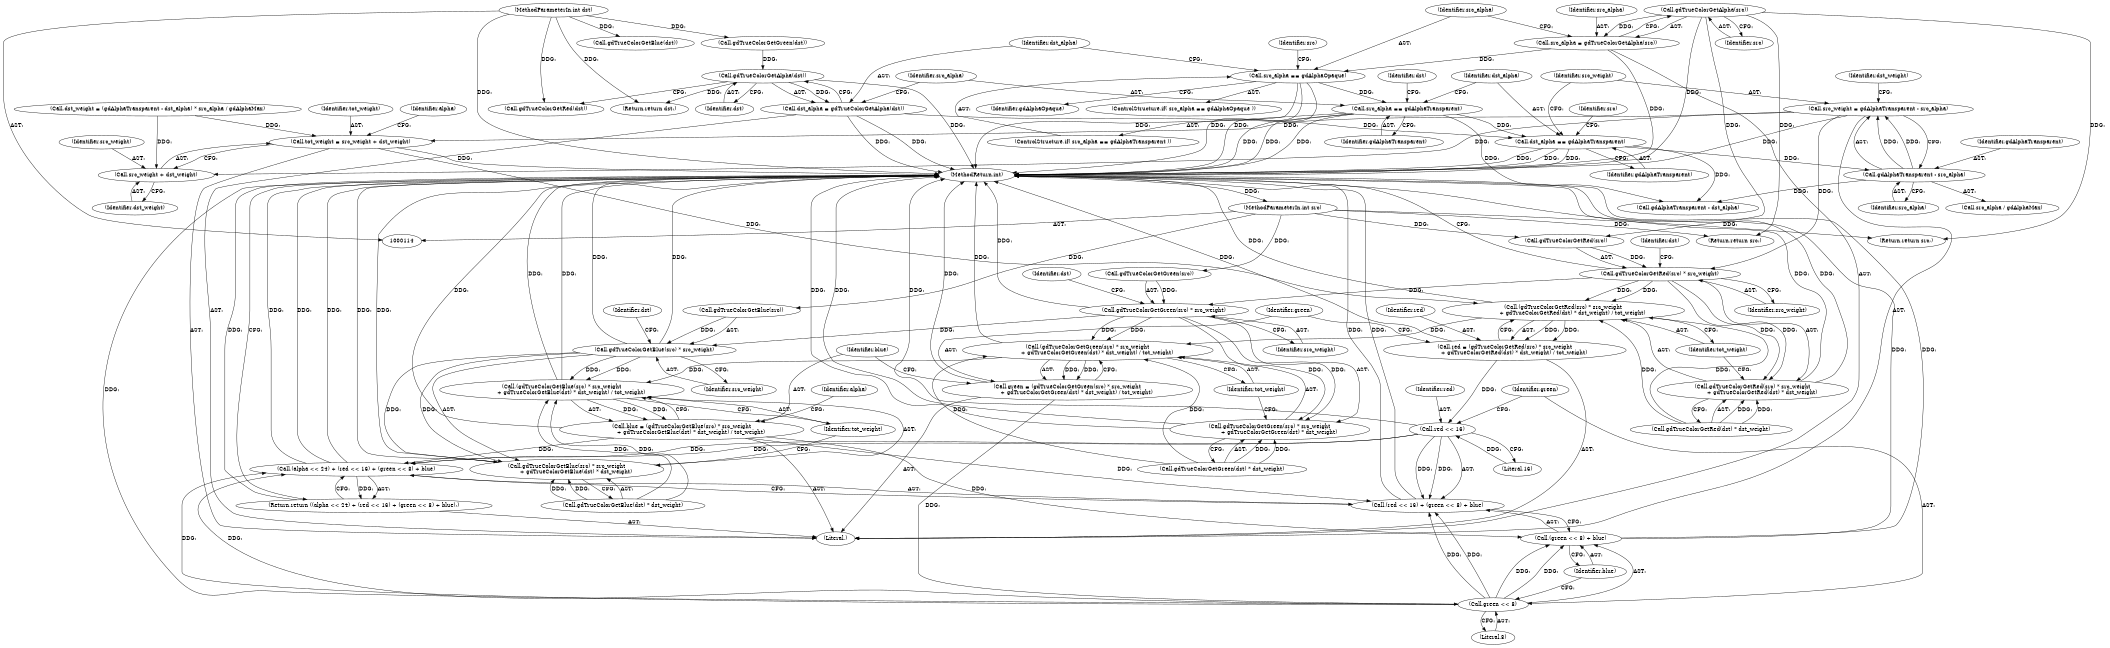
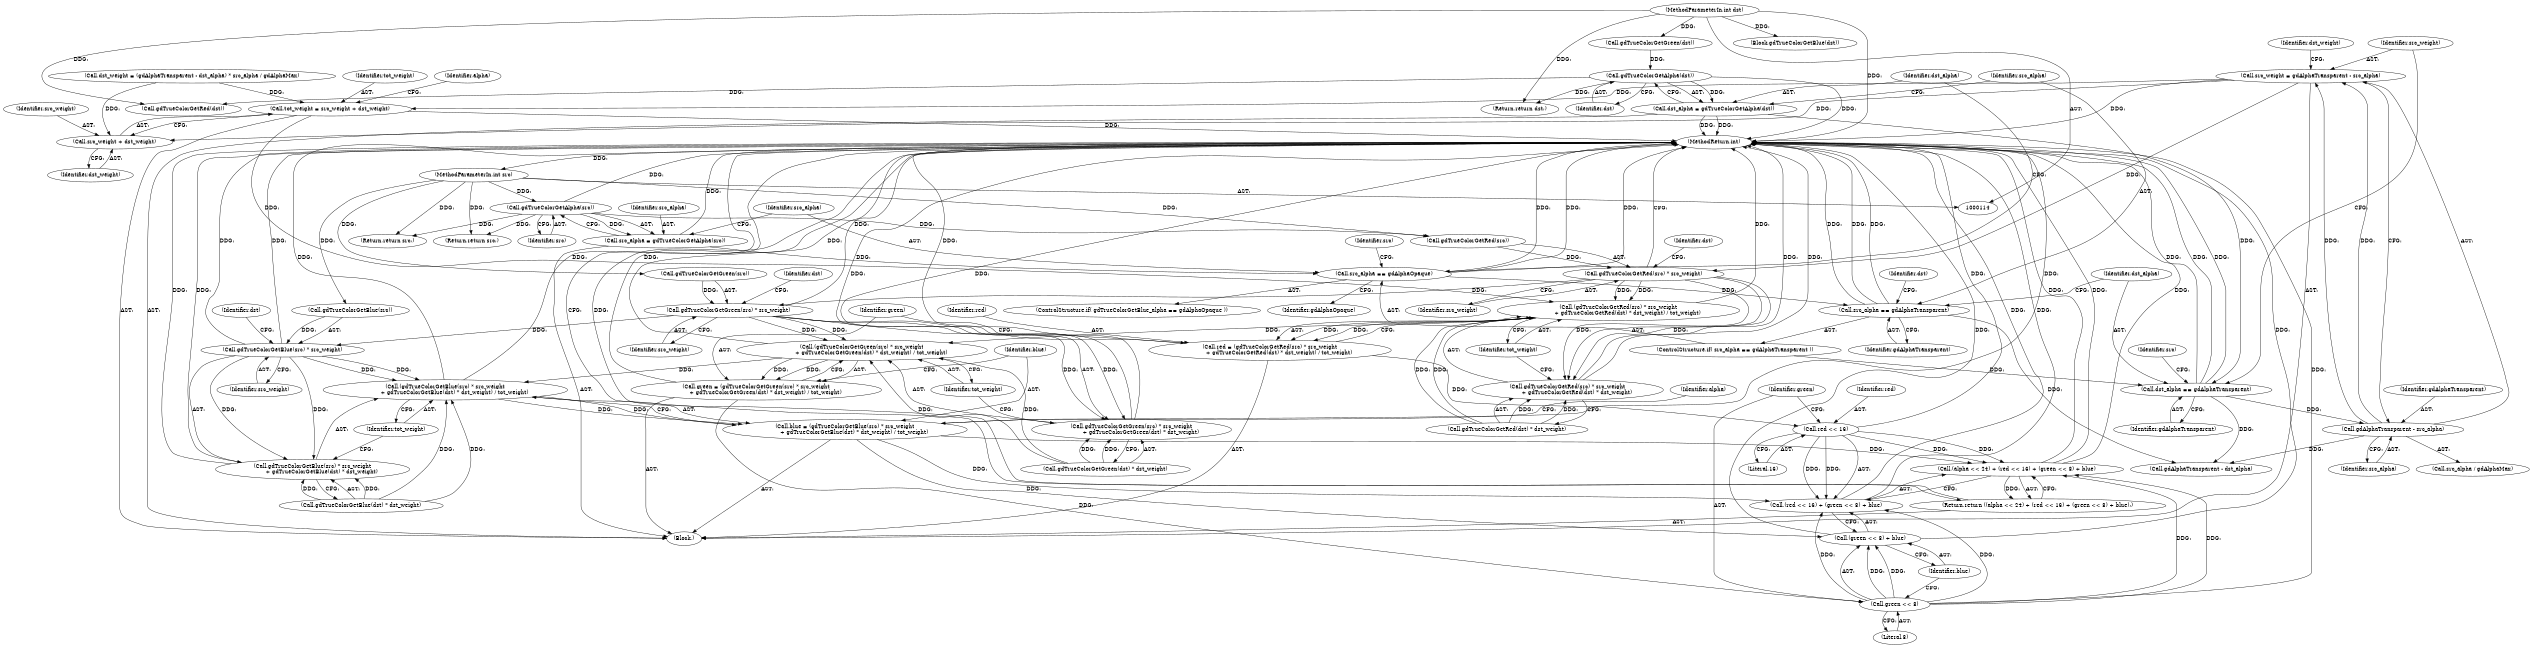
(635, 43) -> (1795, 43)
(680, 93) -> (737, 93)
(1184, 109) -> (1132, 310)
(1490, 124) -> (1966, 371)
none -> (510, 191)
(1495, 449) -> (1788, 449)
(836, 539) -> (684, 539)
